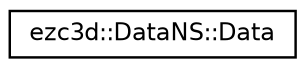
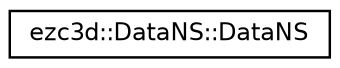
(153, 34) -> (170, 34)
